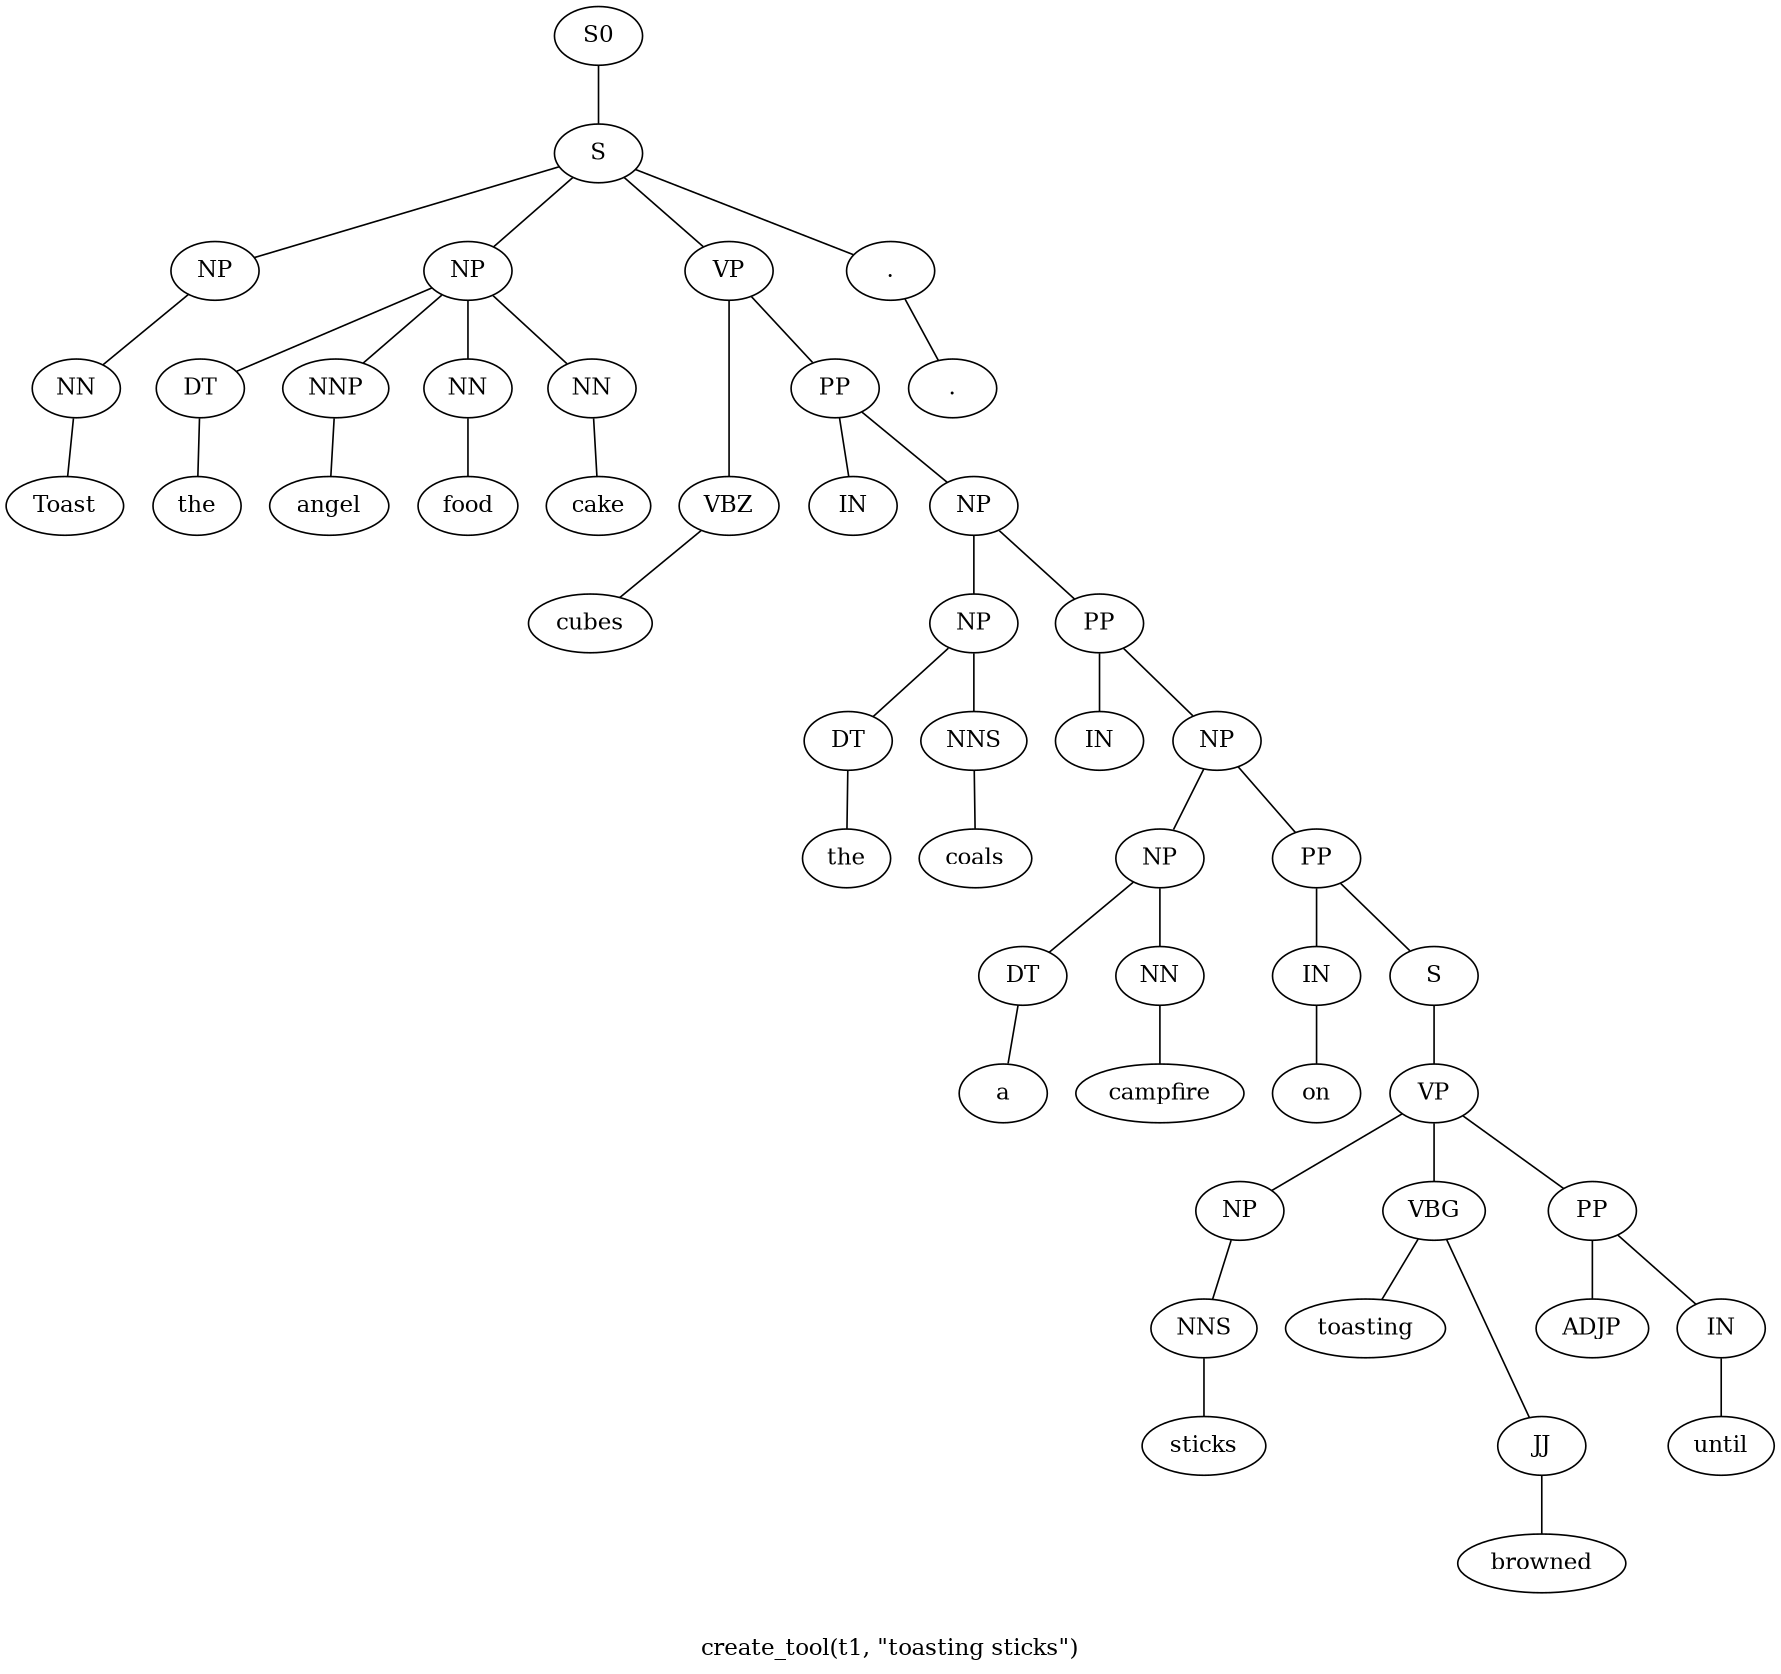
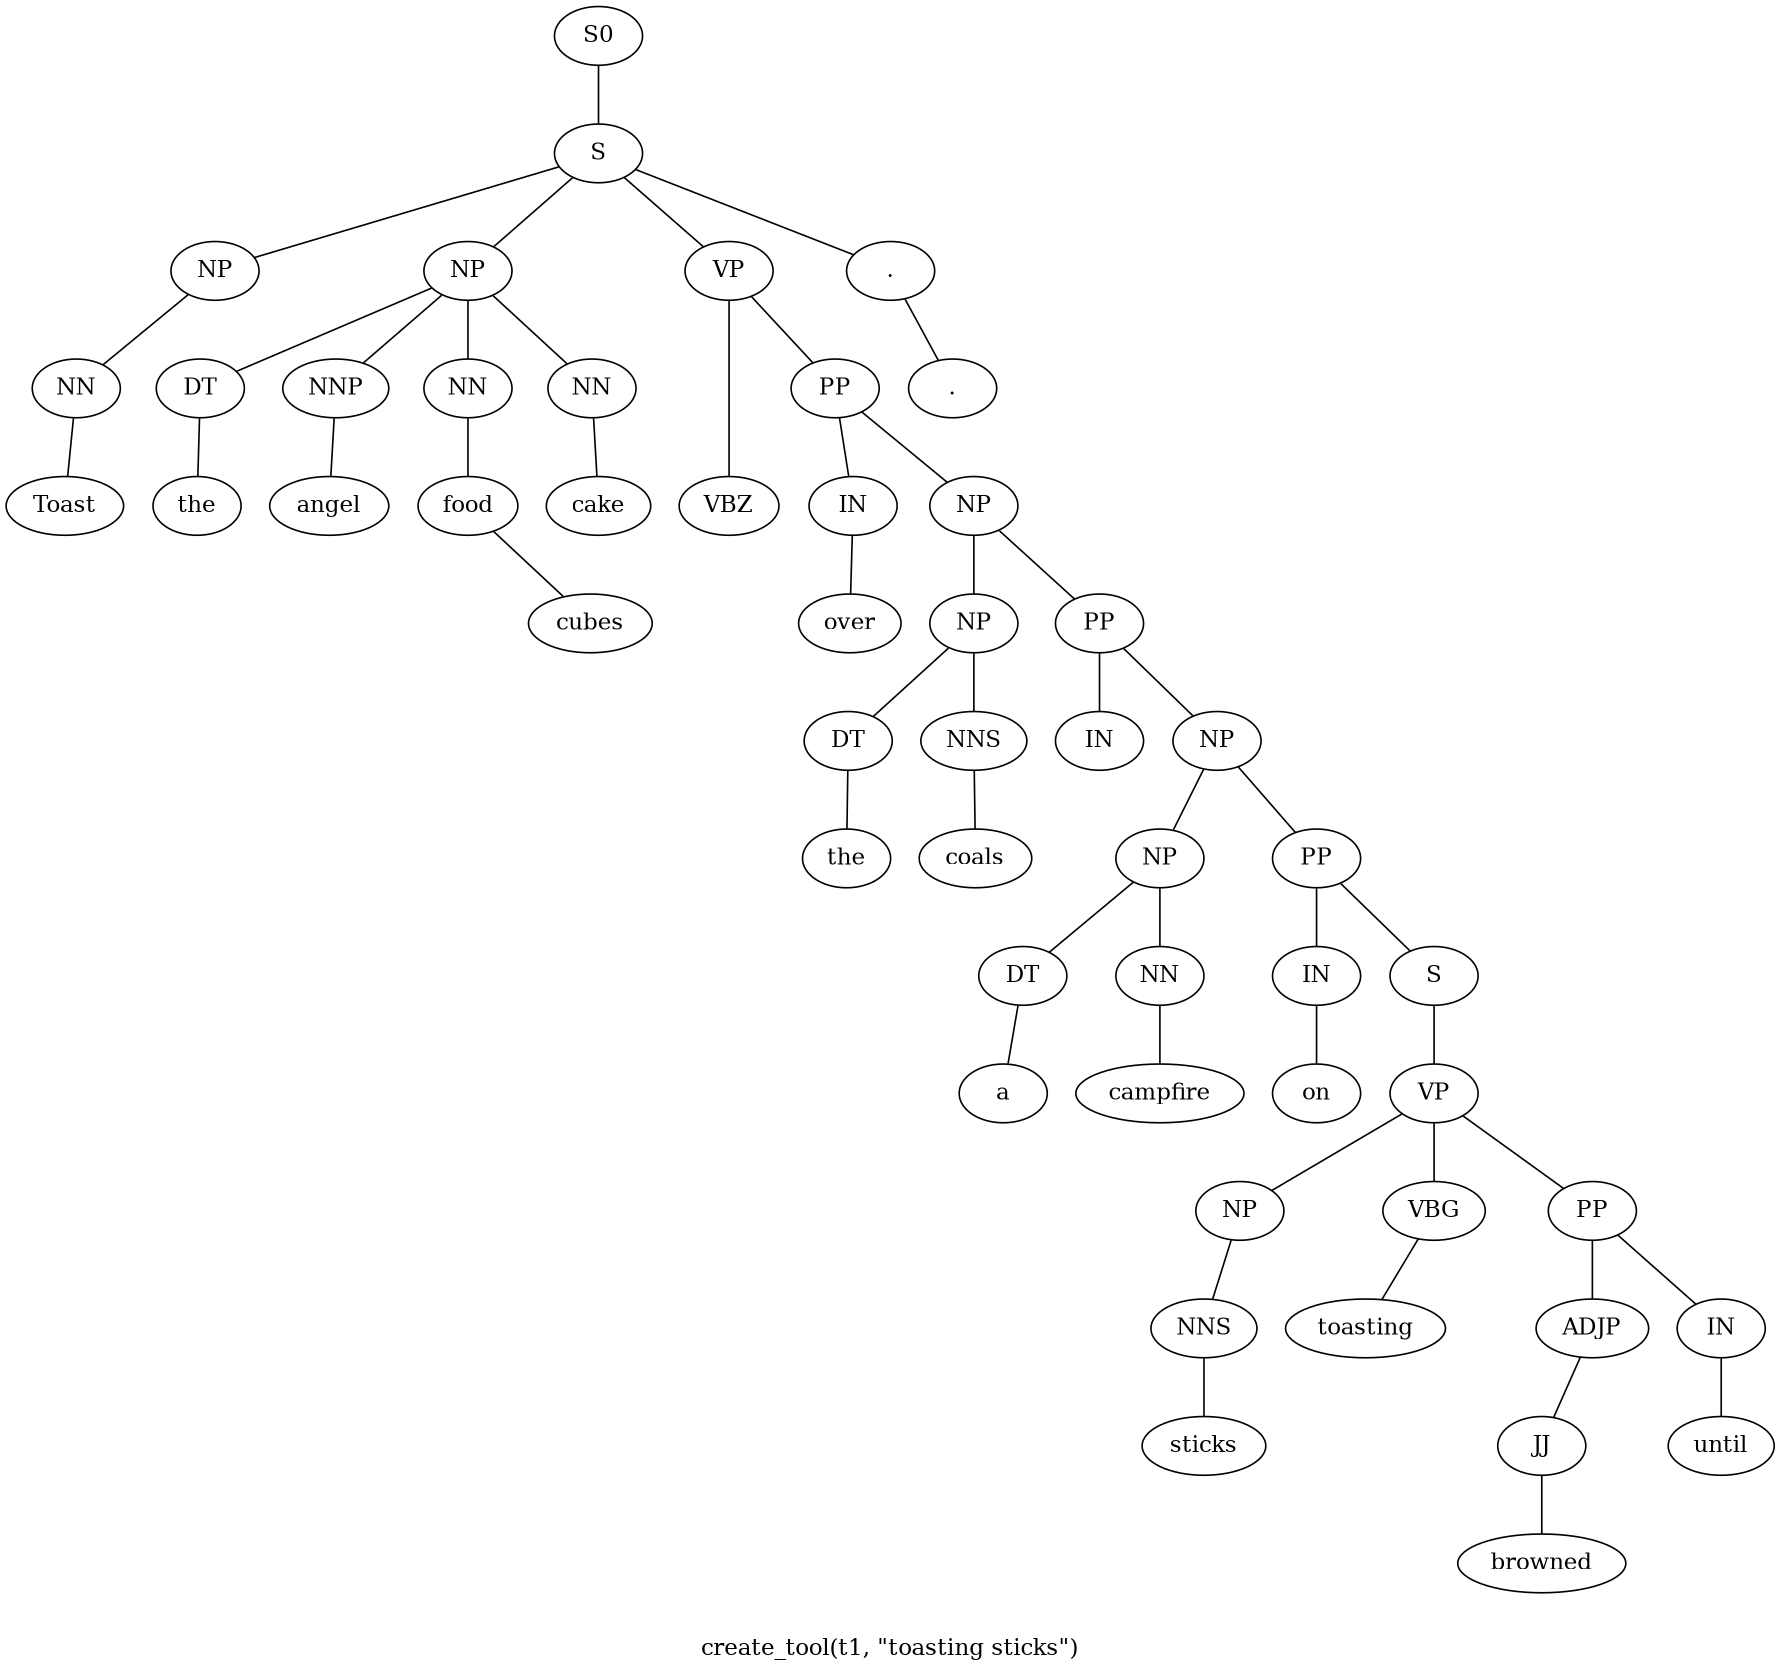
(660, 564) -> (528, 564)
none -> (850, 623)
(1488, 1328) -> (1567, 1387)
